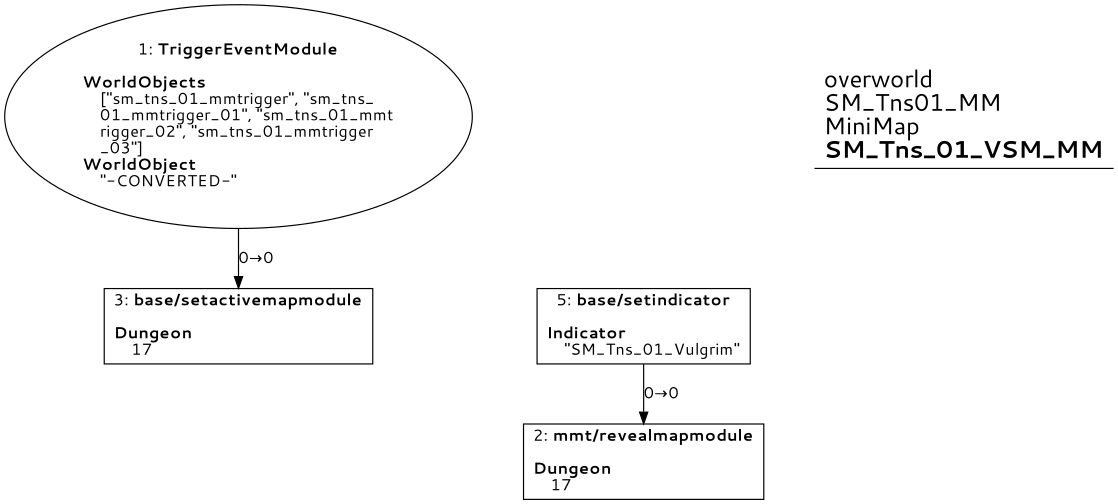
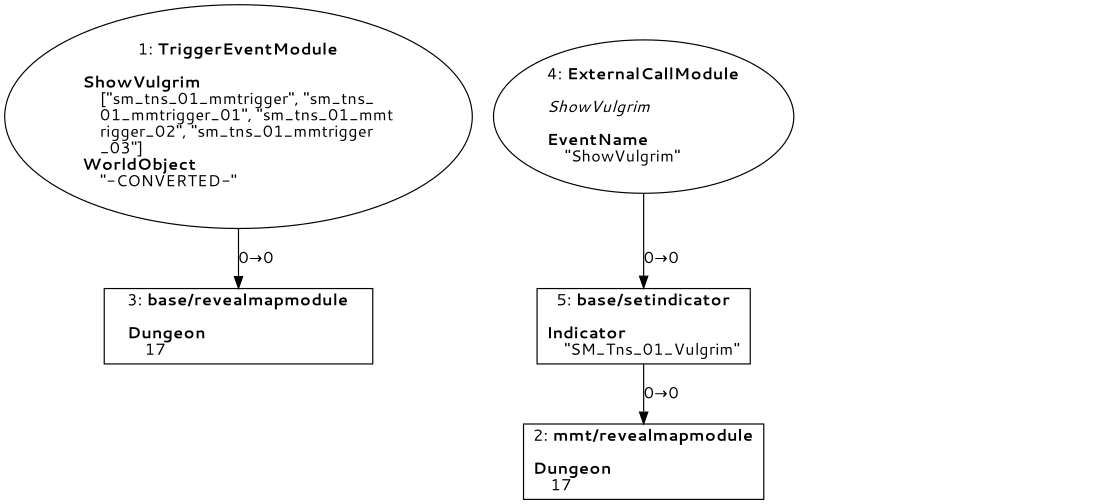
(145, 82) -> (142, 82)
none -> (644, 117)
(964, 117) -> none
(249, 300) -> (249, 300)
